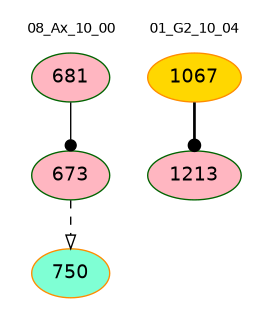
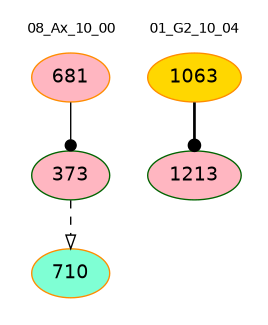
(71, 78) -> (71, 78)
(194, 78) -> (194, 78)
(71, 175) -> (71, 175)
(71, 273) -> (71, 273)
